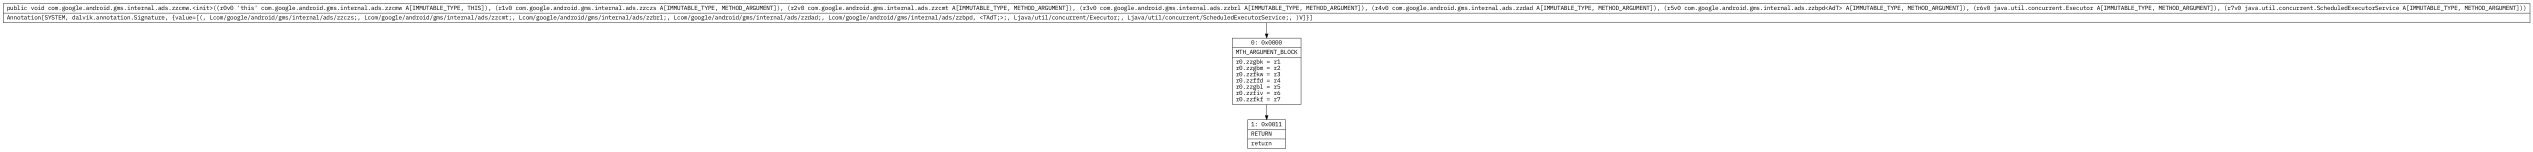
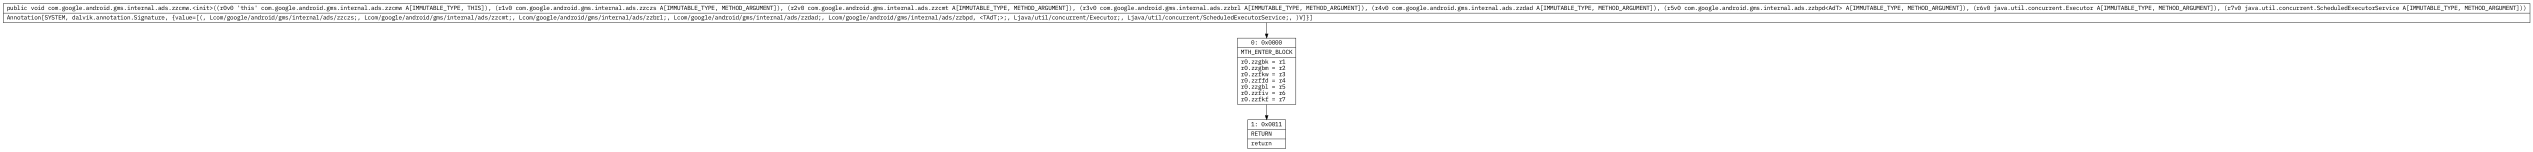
(1267, 52) -> (1267, 52)
